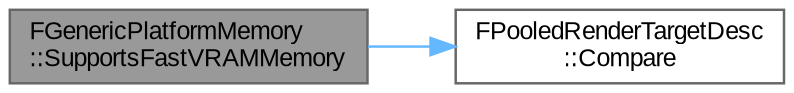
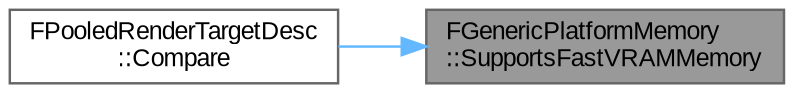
(399, 47) -> (370, 47)
